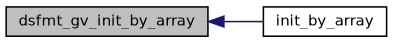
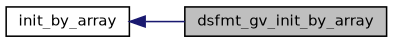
(244, 22) -> (165, 22)
